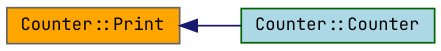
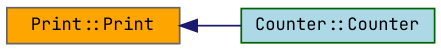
(93, 26) -> (93, 26)
